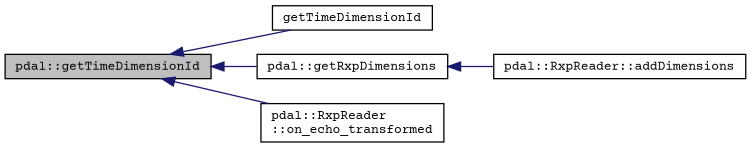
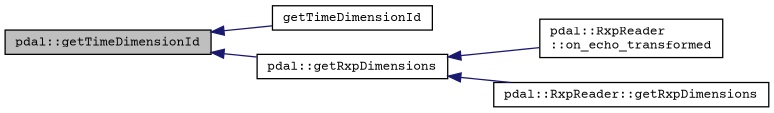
(620, 67) -> (631, 95)
(222, 93) -> (500, 52)
